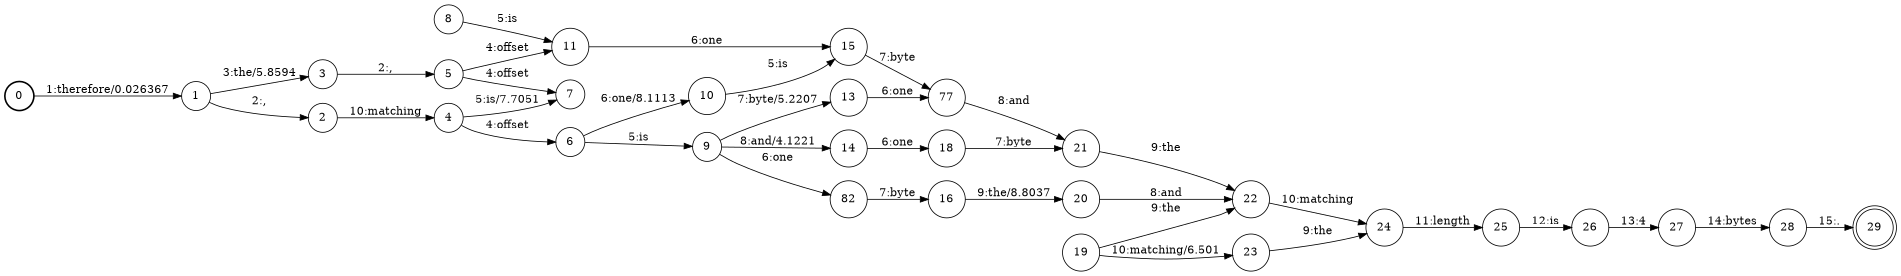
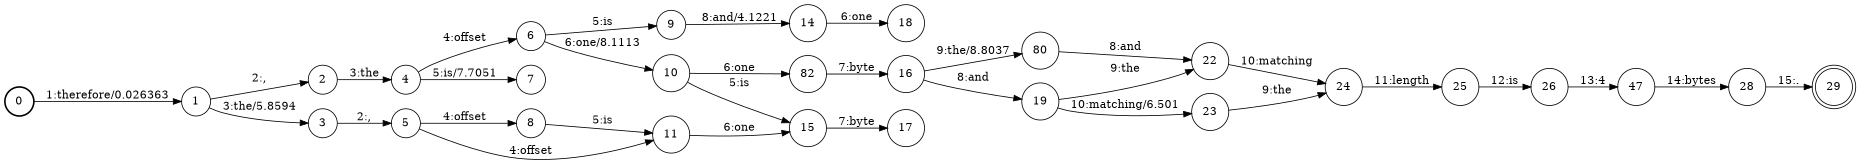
(505, 85) -> (464, 123)
(108, 90) -> (108, 95)
none -> (968, 91)
(849, 98) -> none
(947, 98) -> (906, 128)
(386, 112) -> (364, 74)
(1081, 148) -> none
(770, 177) -> (735, 74)
(1081, 199) -> (1040, 51)
(1677, 228) -> (1636, 87)
